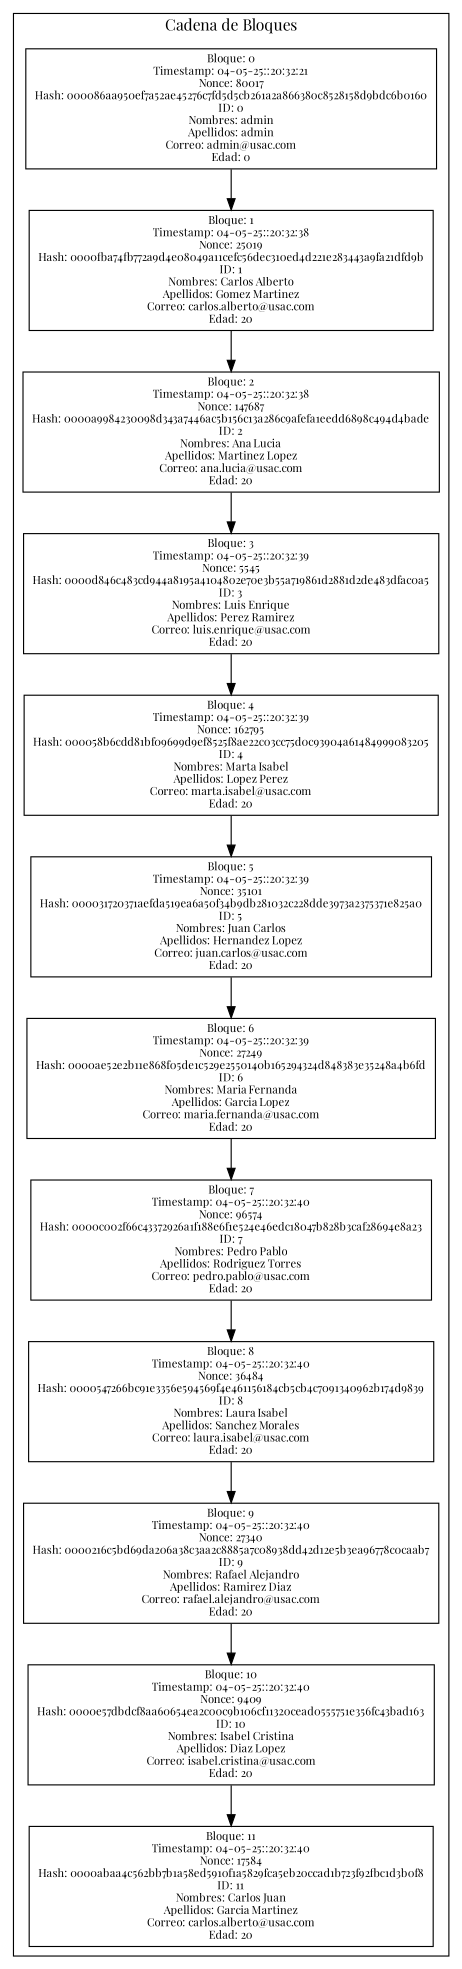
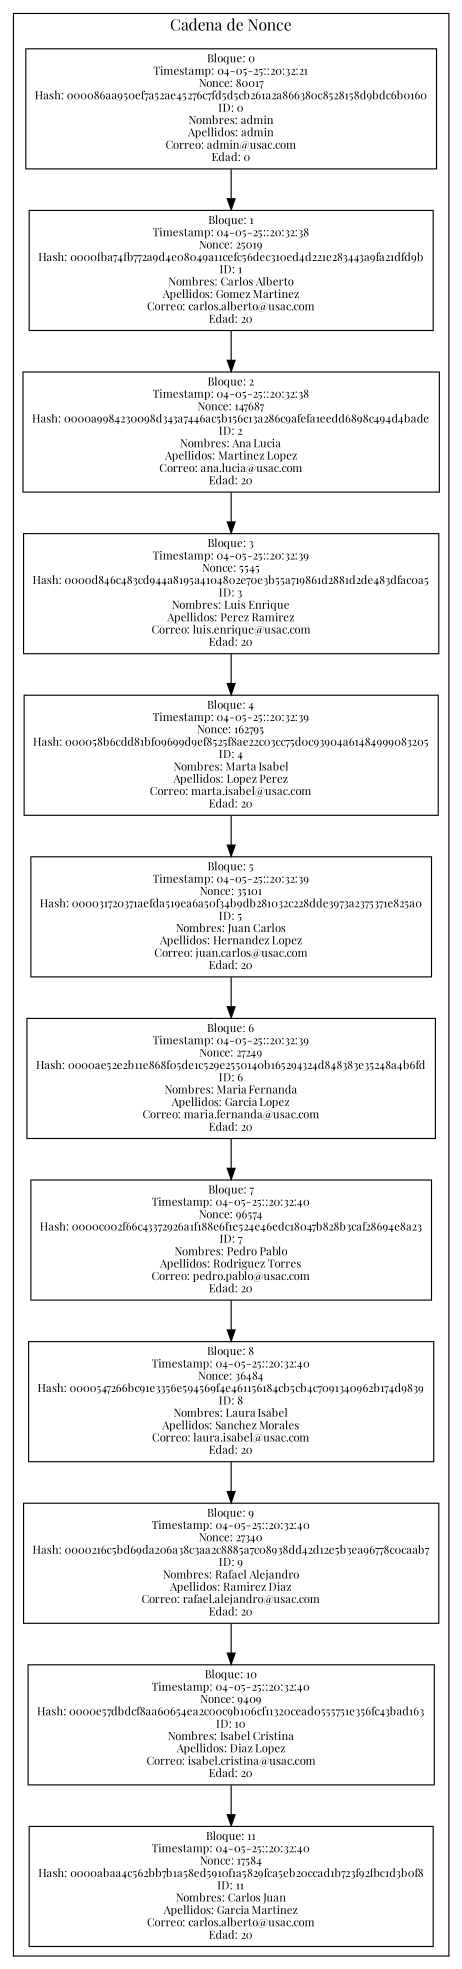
(231, 26) -> (231, 26)
